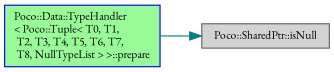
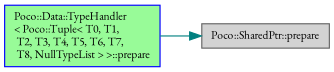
(266, 36) -> (266, 36)
